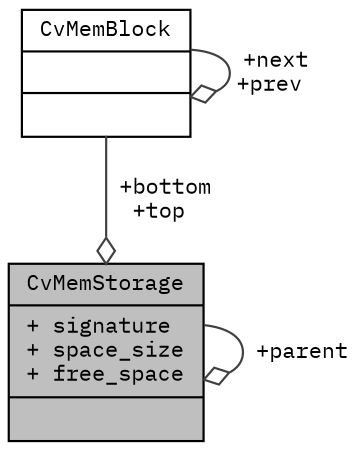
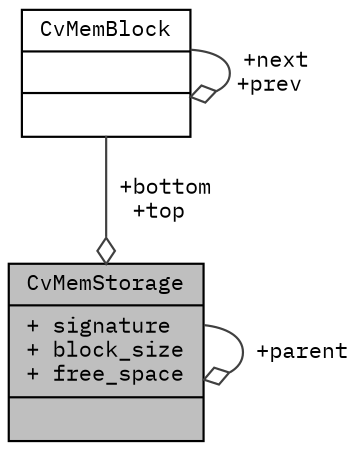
(106, 350) -> (106, 350)
